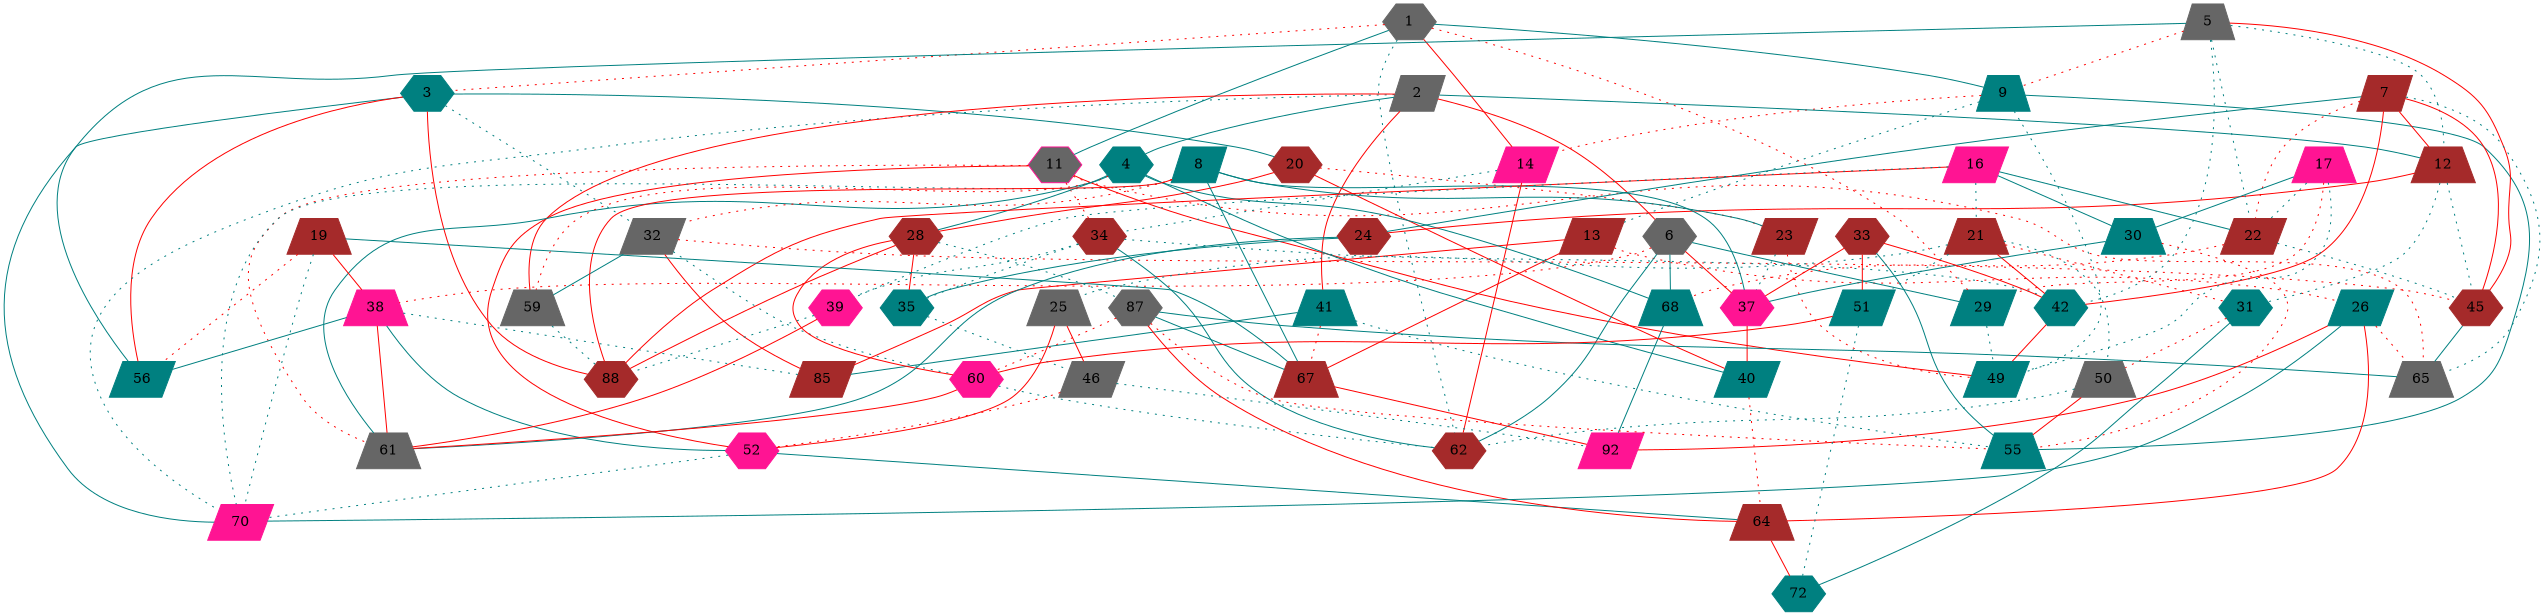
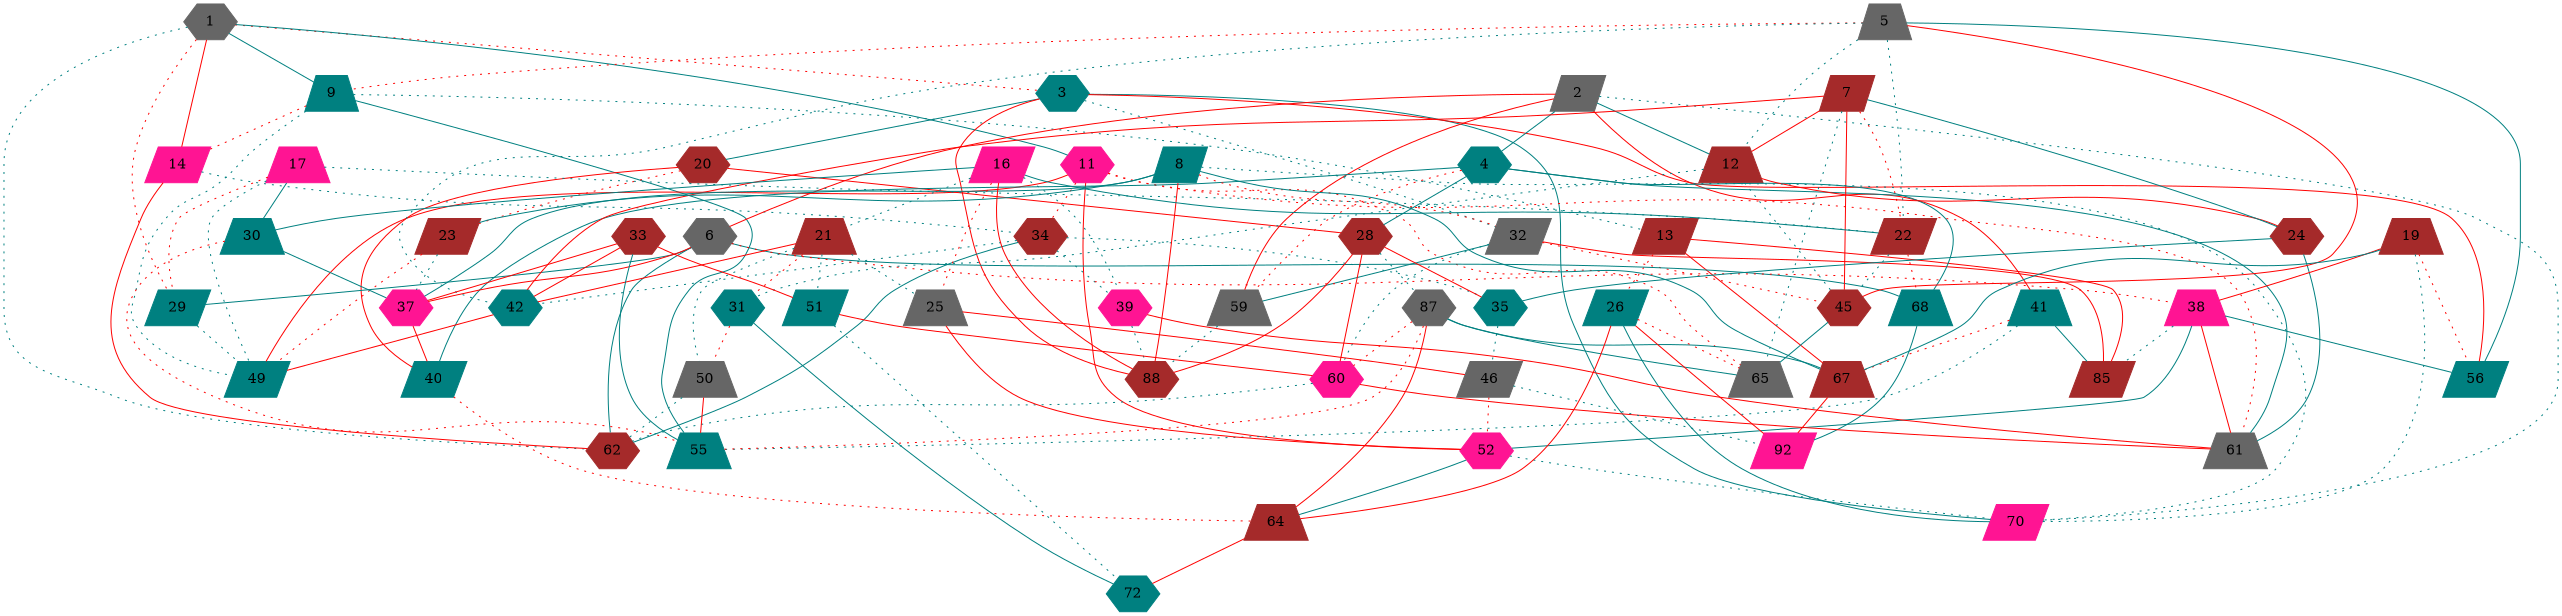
(1055, 165) -> (1087, 165)
none -> (964, 235)
